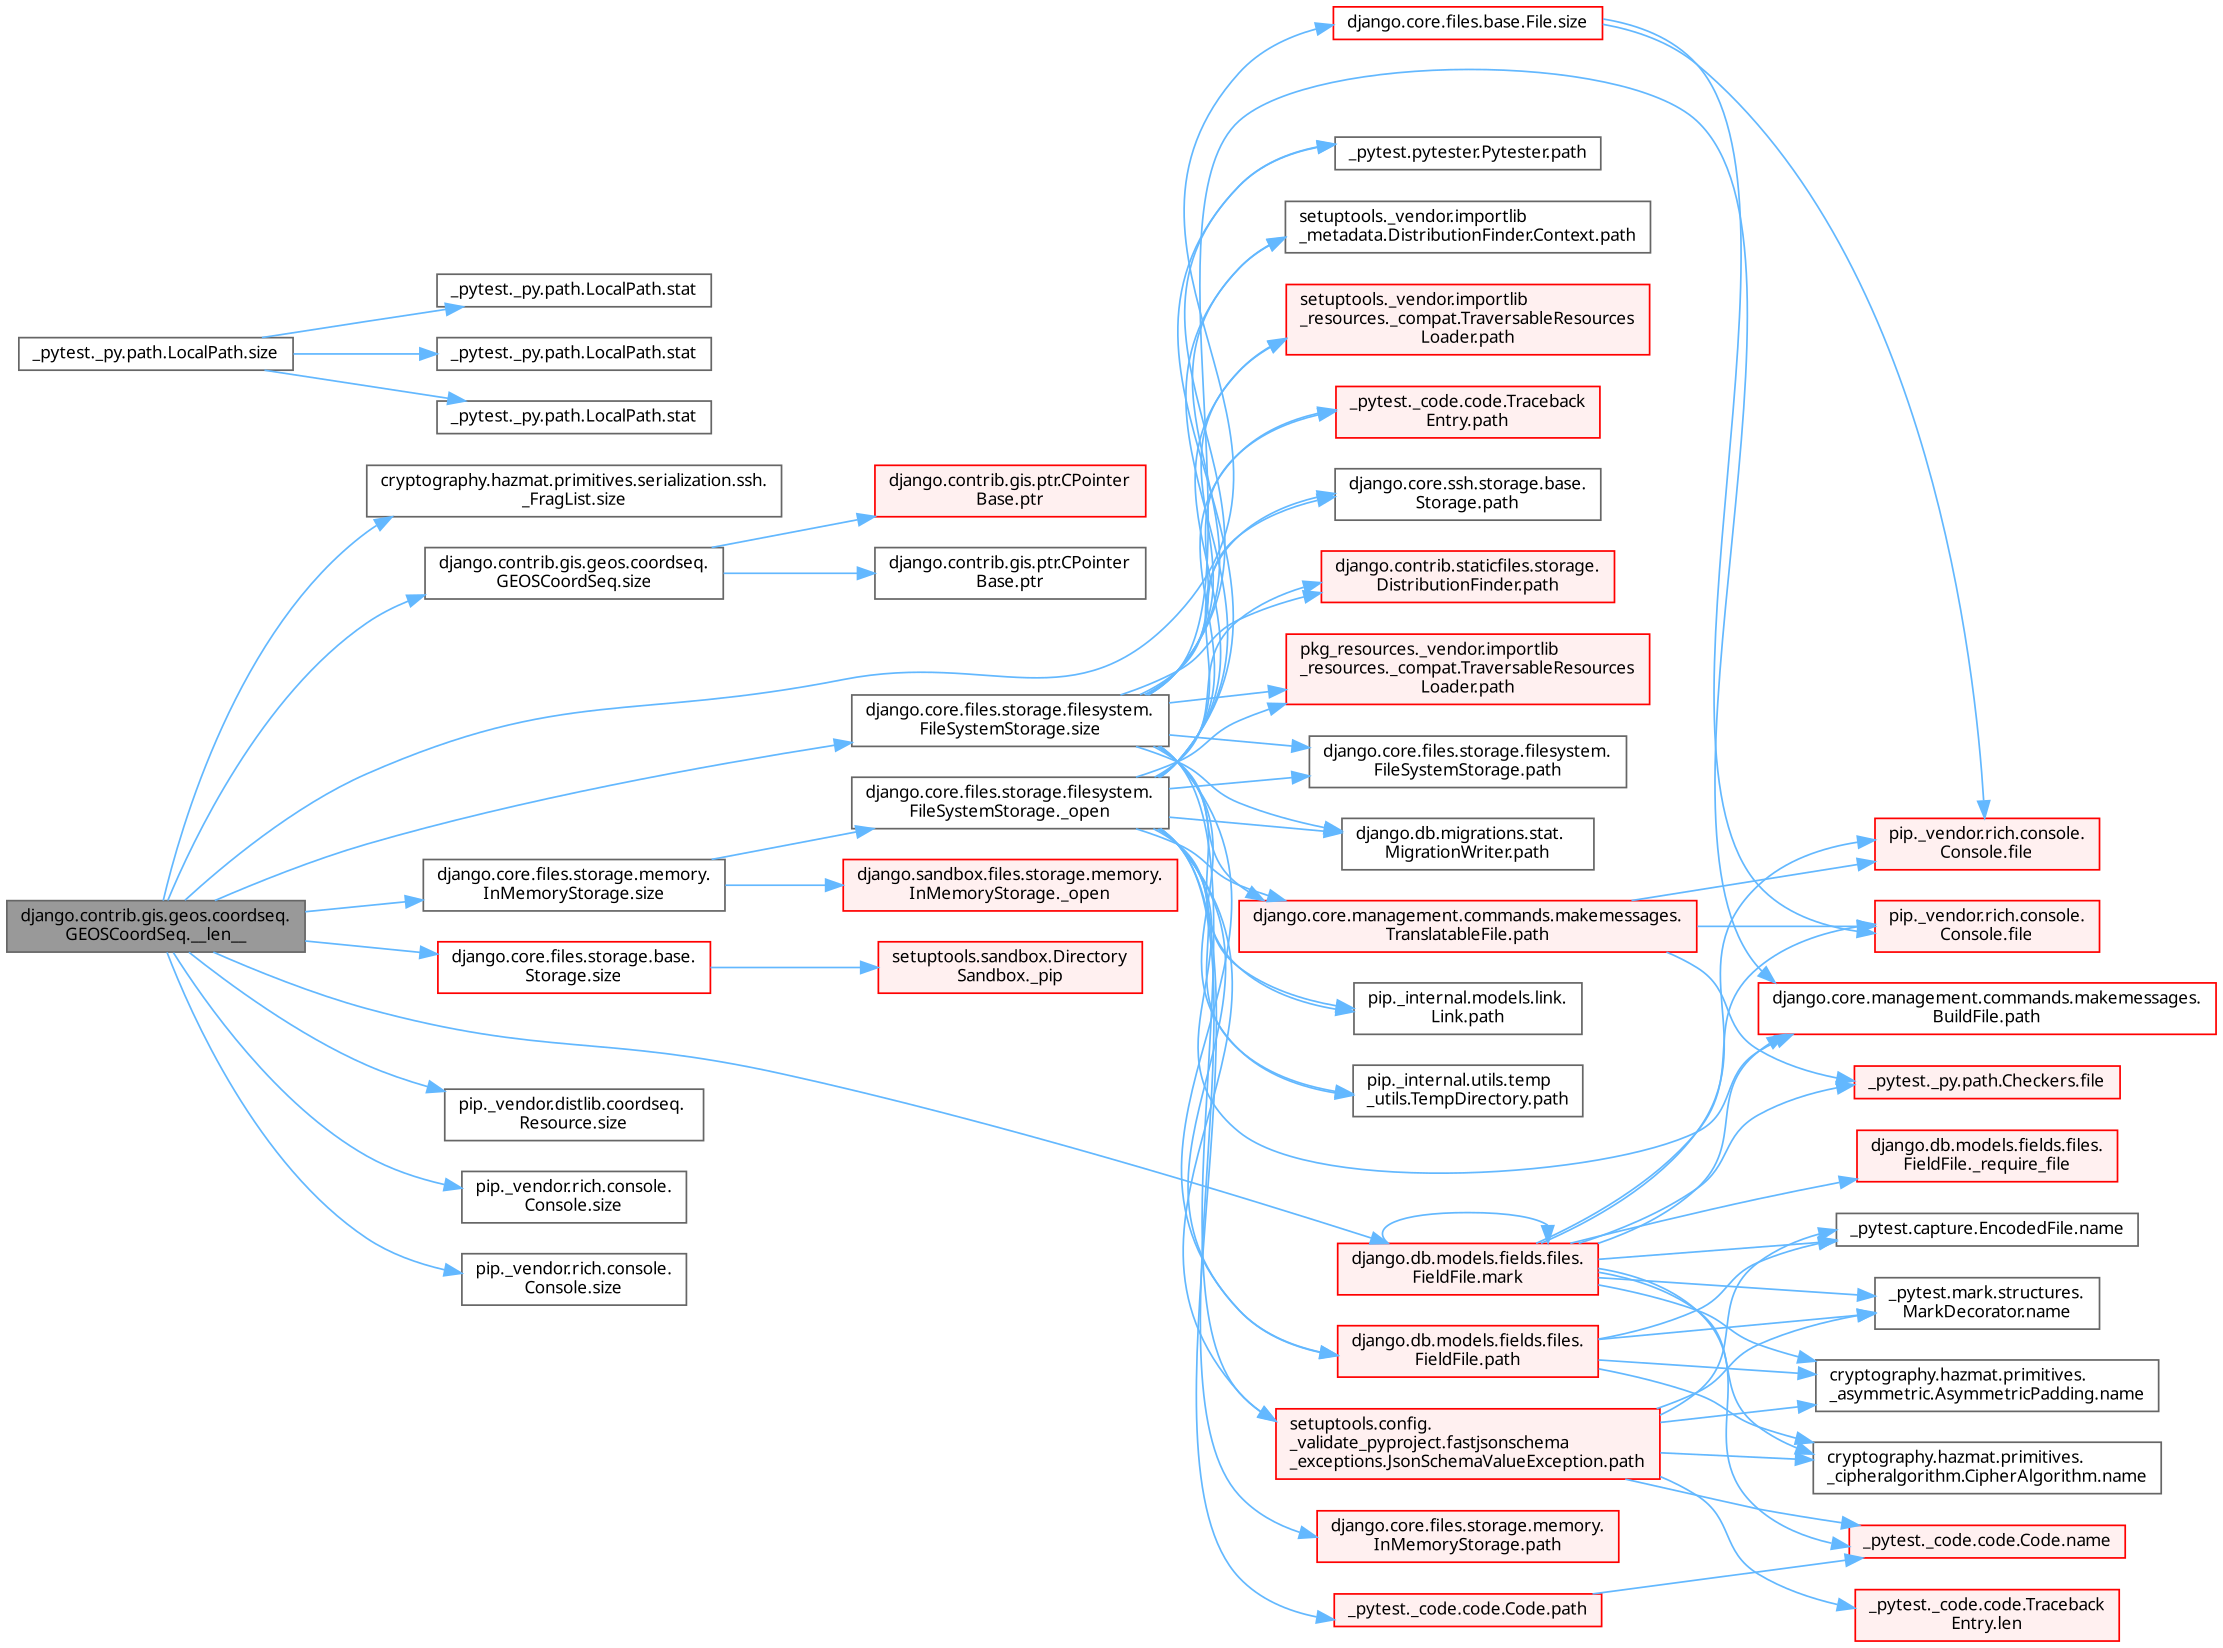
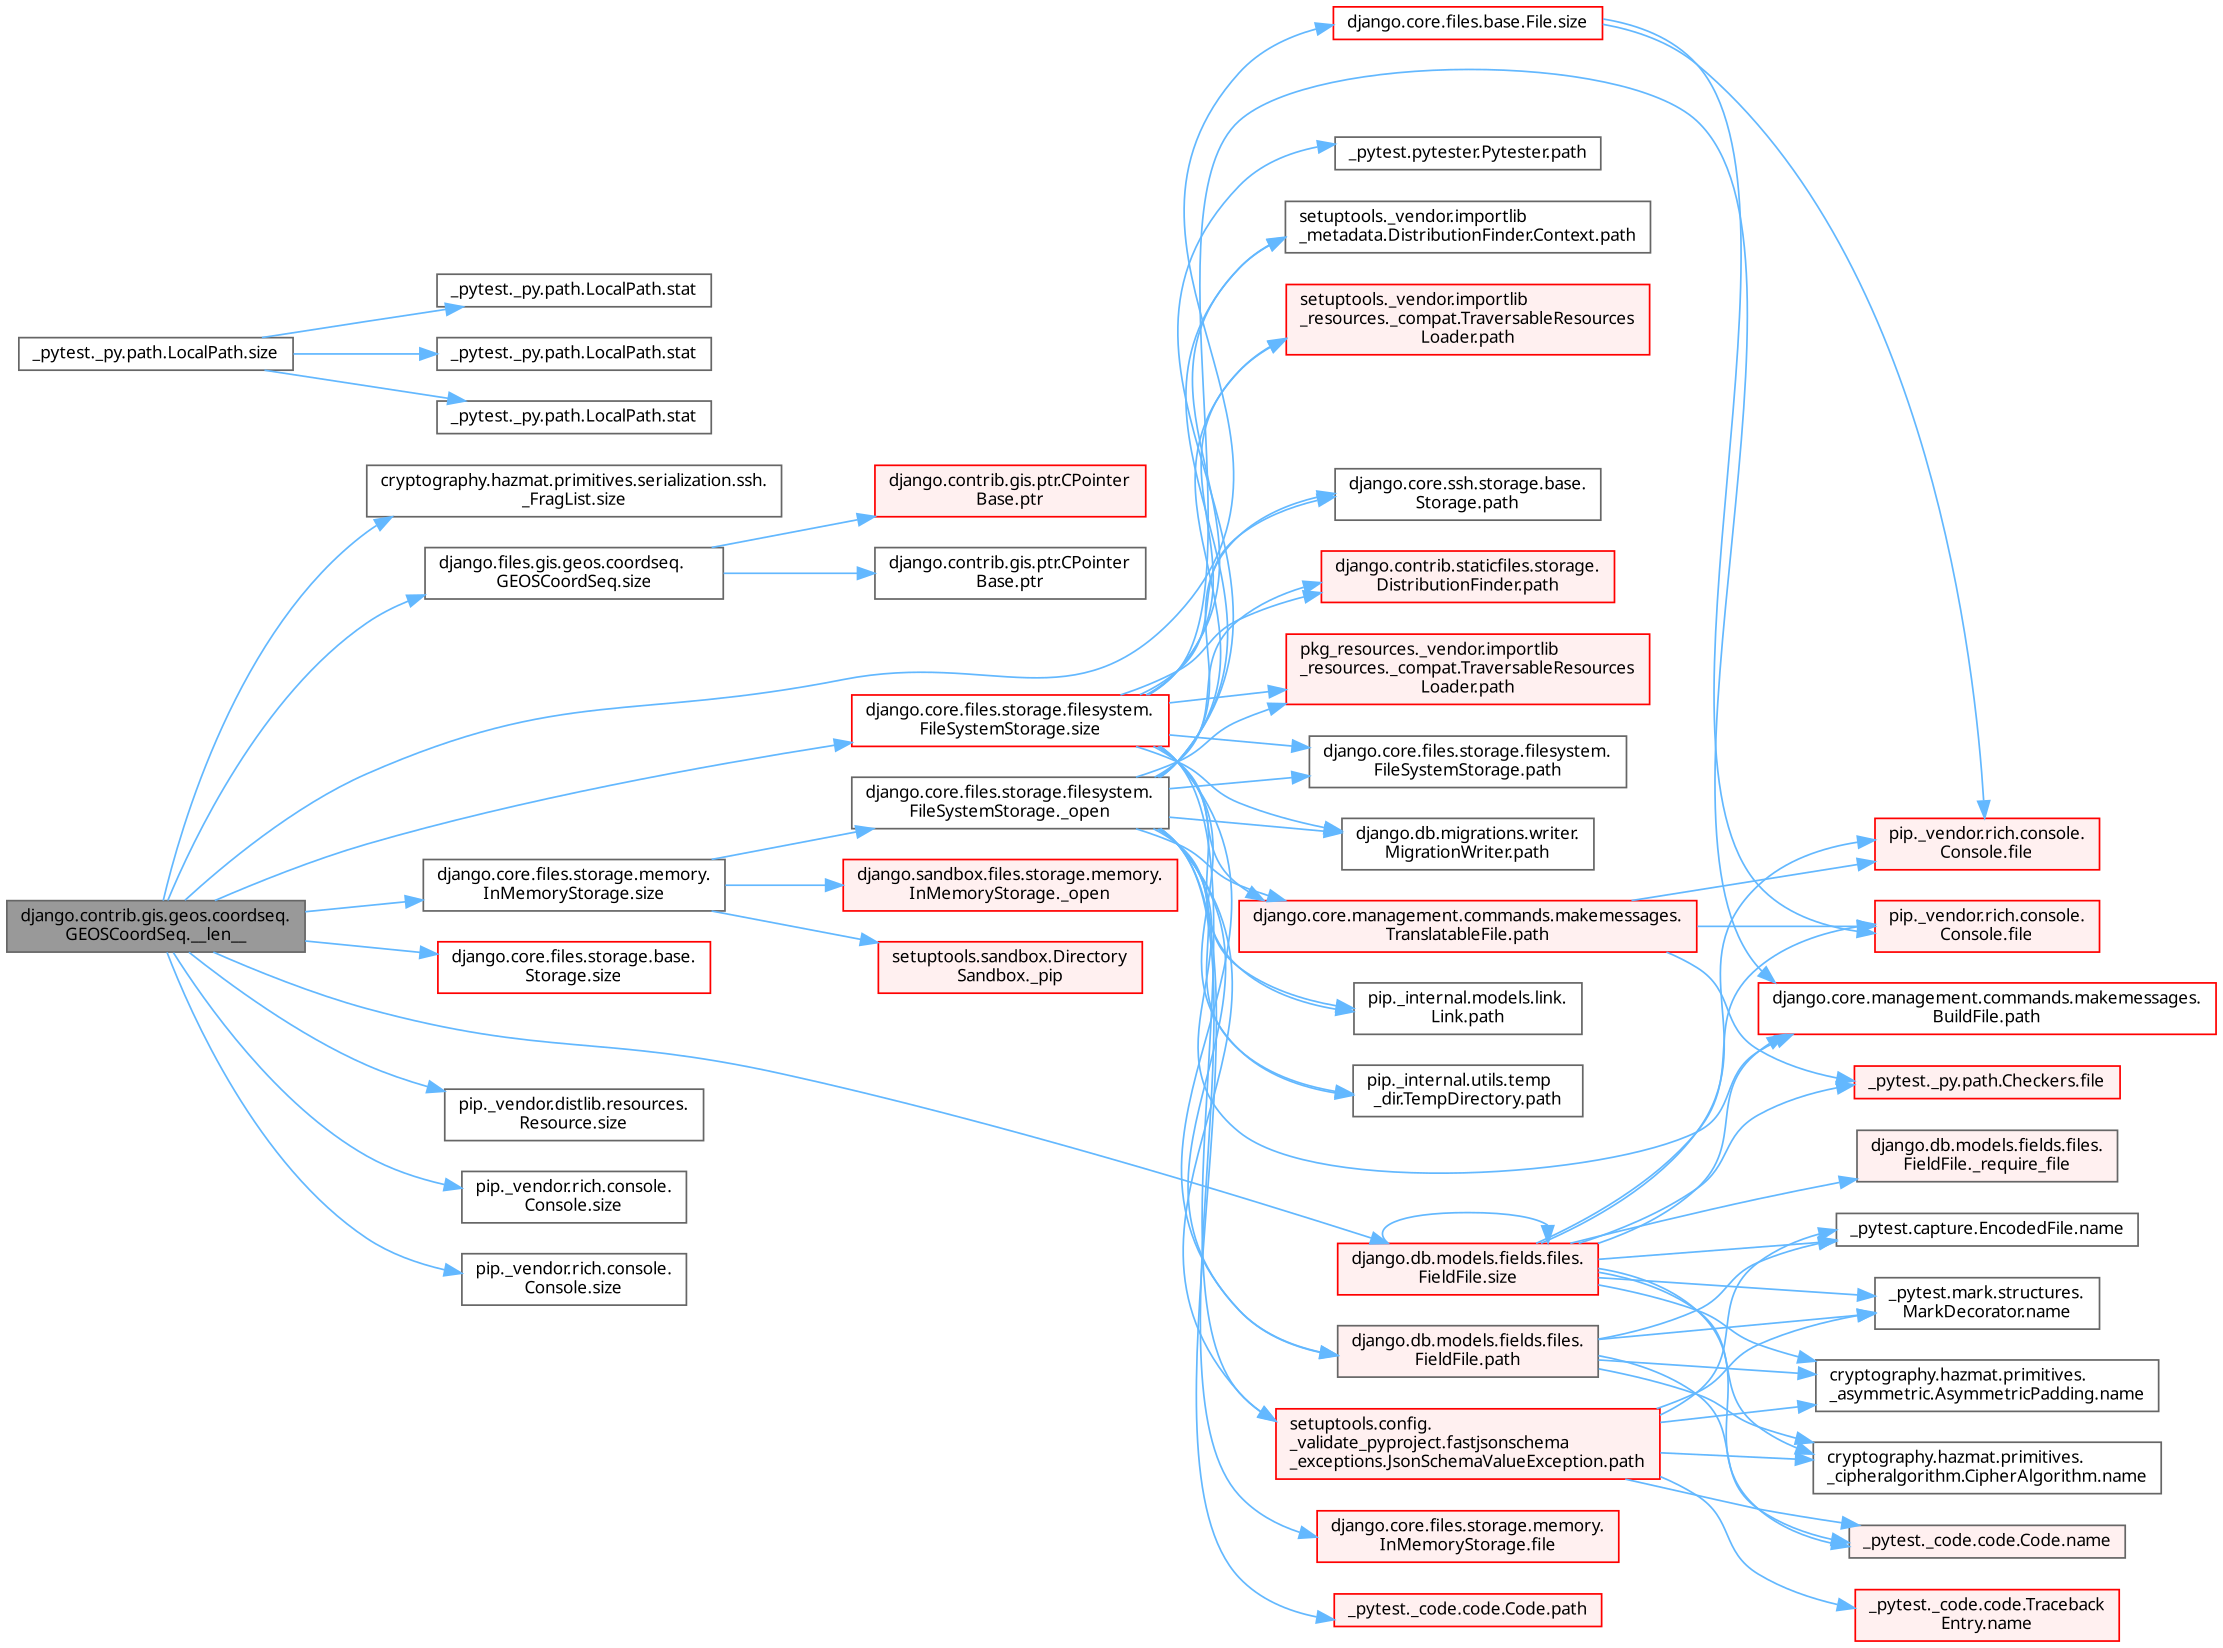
(1199, 402) -> none
(1468, 412) -> none
(574, 573) -> (574, 573)
(1010, 721) -> (1010, 721)
(1468, 844) -> (1468, 844)
(785, 967) -> (786, 925)
(1468, 1091) -> (1468, 1091)
(574, 1115) -> (574, 1115)
(1987, 1156) -> (1987, 1156)
(1468, 1269) -> (1468, 1269)
(1468, 1351) -> (1468, 1351)
(1468, 1537) -> (1468, 1537)
(1987, 1542) -> (1987, 1542)
(1719, 1577) -> (1725, 1439)
(1987, 1615) -> (1987, 1615)
